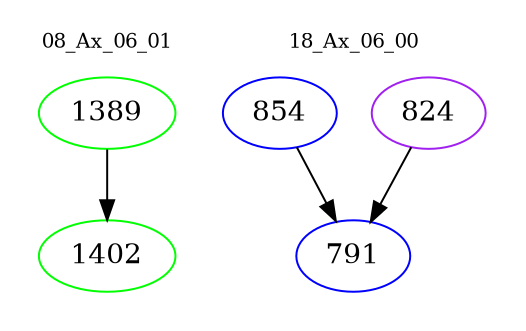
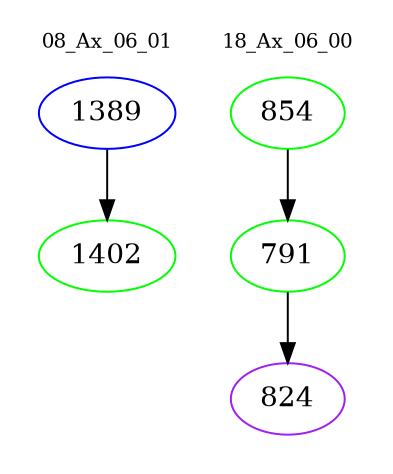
(107, 113) -> (107, 113)
(280, 113) -> (288, 113)
(396, 176) -> (288, 318)
(353, 256) -> (288, 256)
